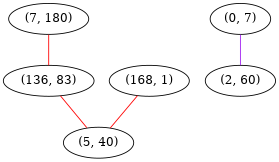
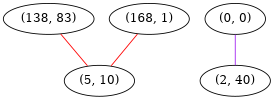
(49, 19) -> none
(240, 19) -> (235, 19)
(49, 81) -> (49, 19)
(240, 81) -> (235, 81)
(99, 143) -> (99, 81)
